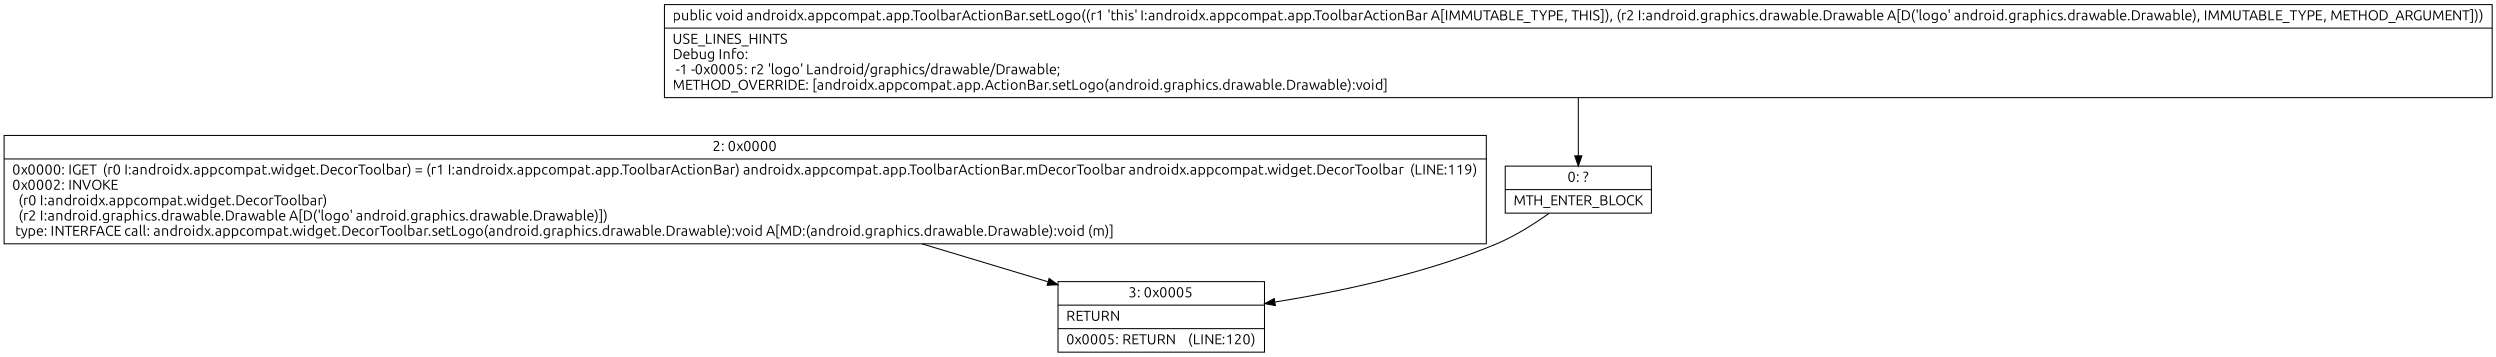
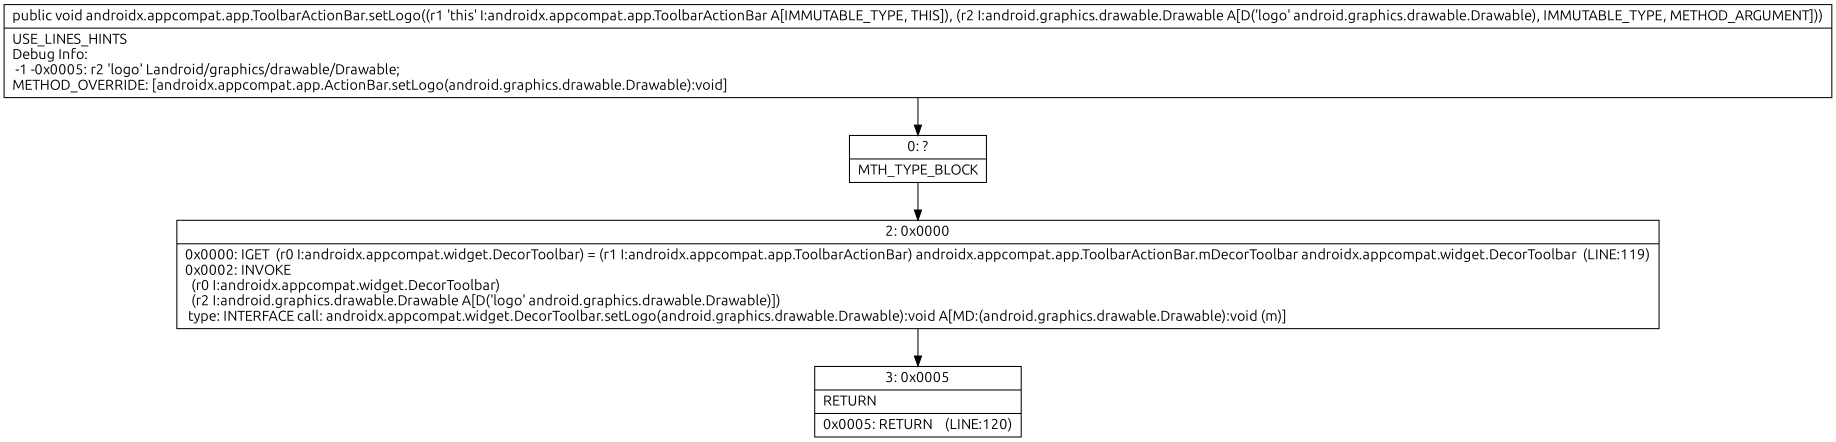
(1578, 201) -> (918, 170)
(1417, 271) -> (918, 196)
